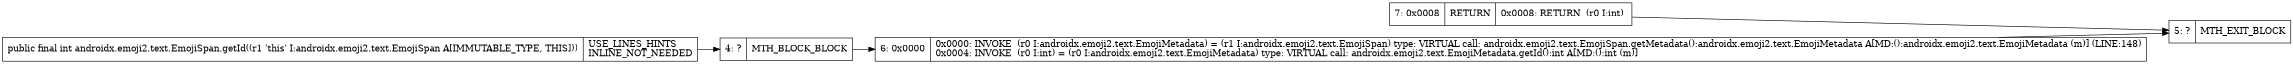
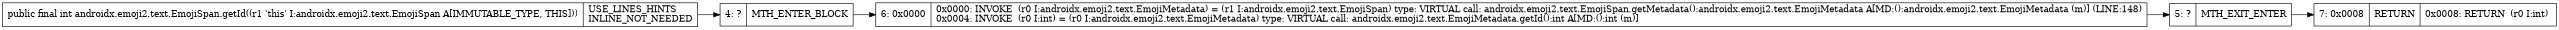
(1897, 24) -> (2300, 15)
(2243, 31) -> (2244, 14)
(799, 49) -> (800, 14)
